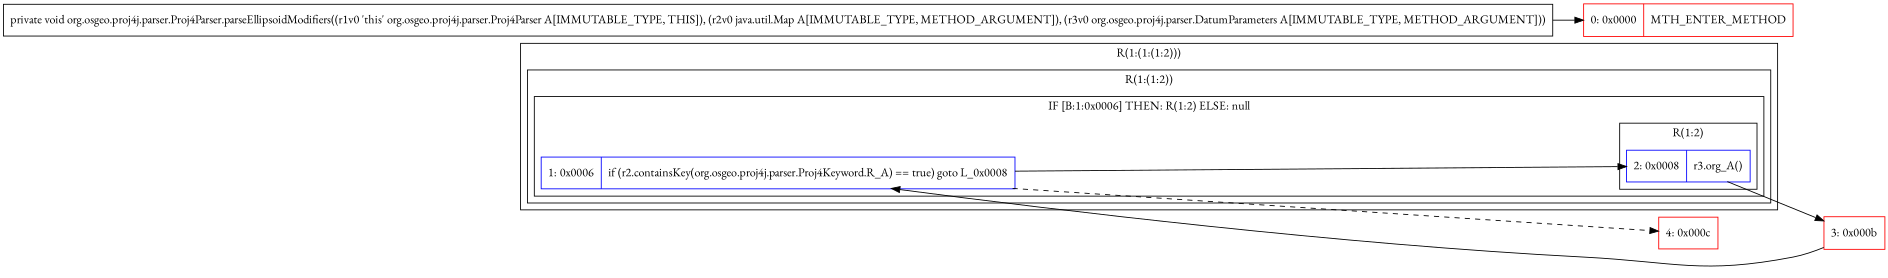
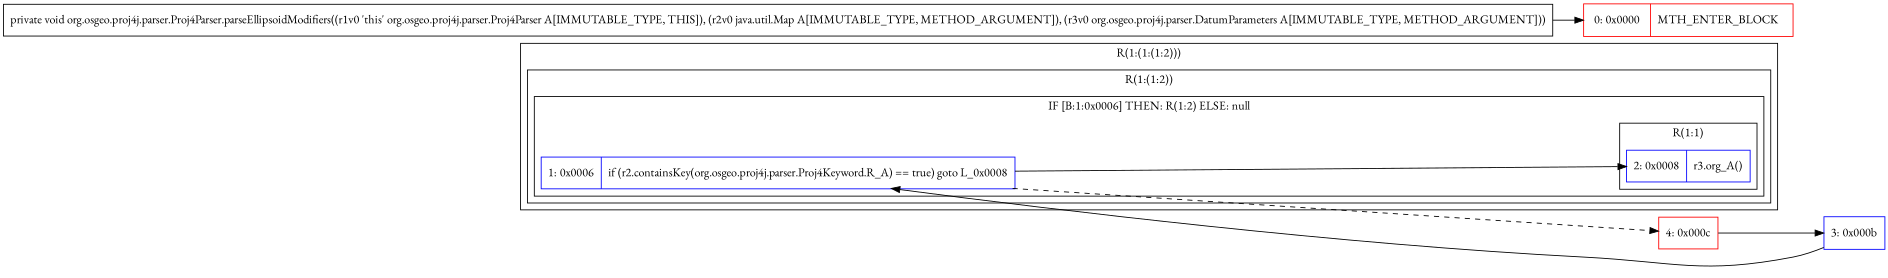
(1718, 20) -> (1718, 20)
(1688, 133) -> (1688, 133)
(1785, 205) -> (1767, 233)
(1854, 233) -> (1854, 233)
